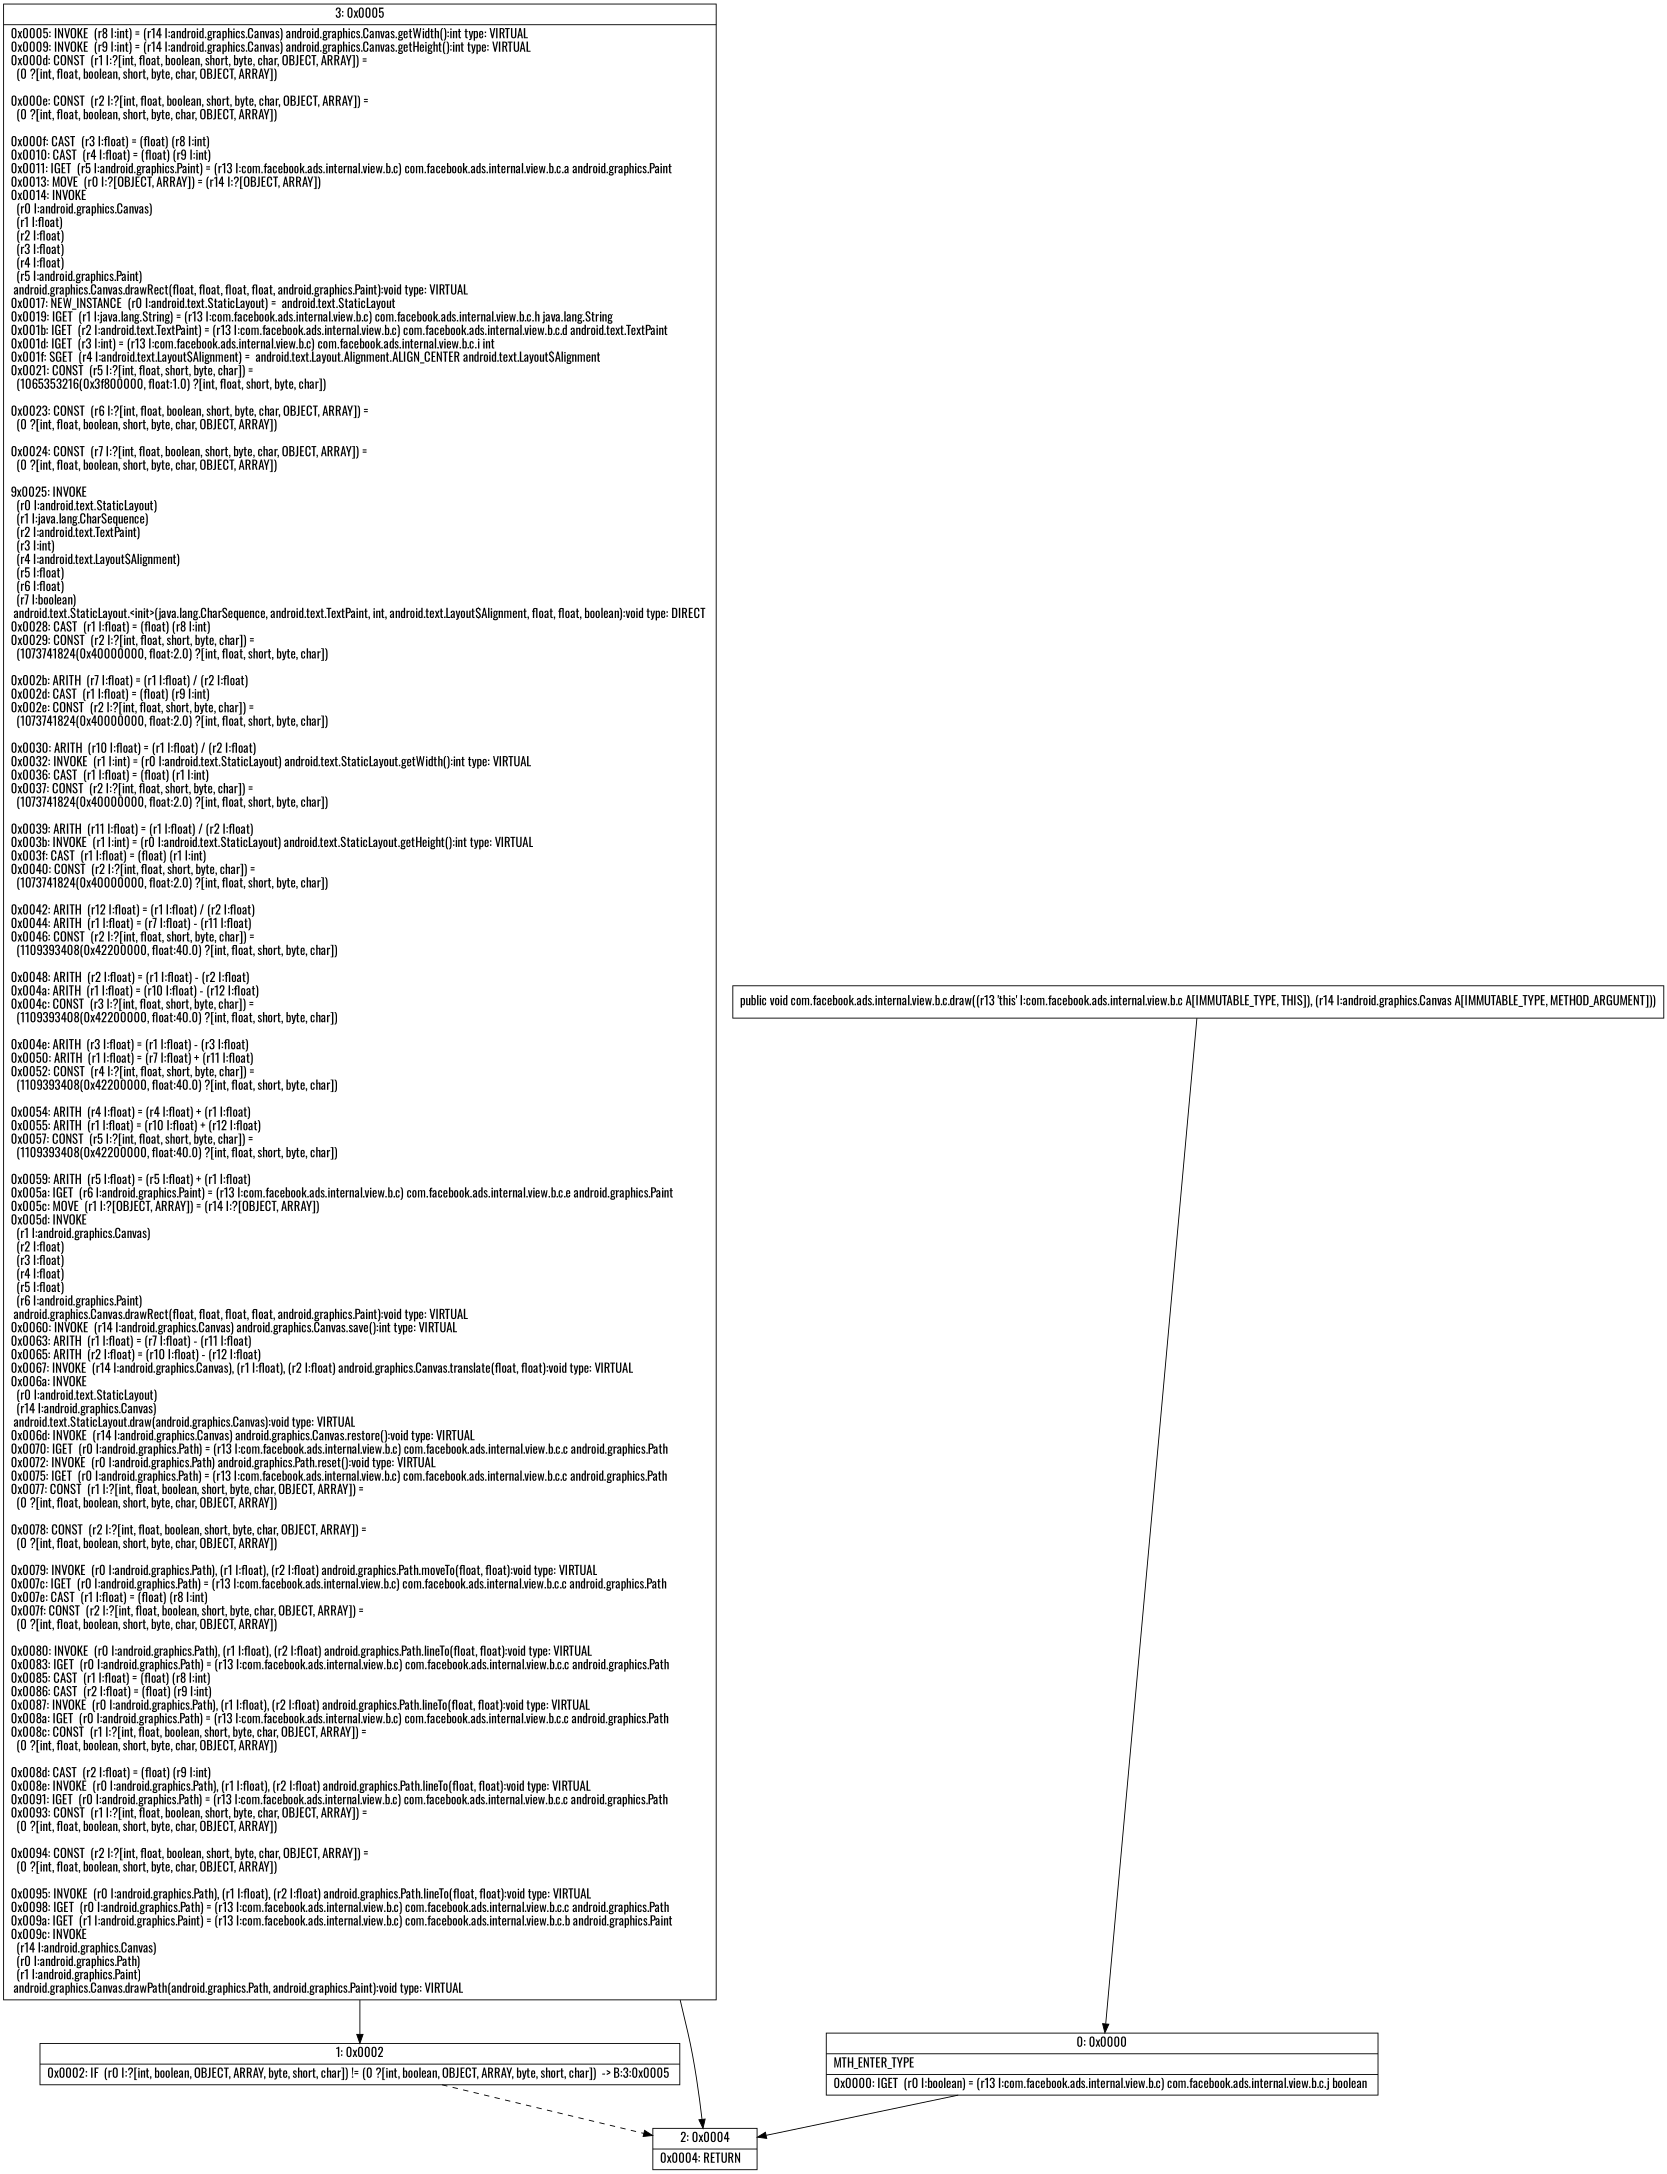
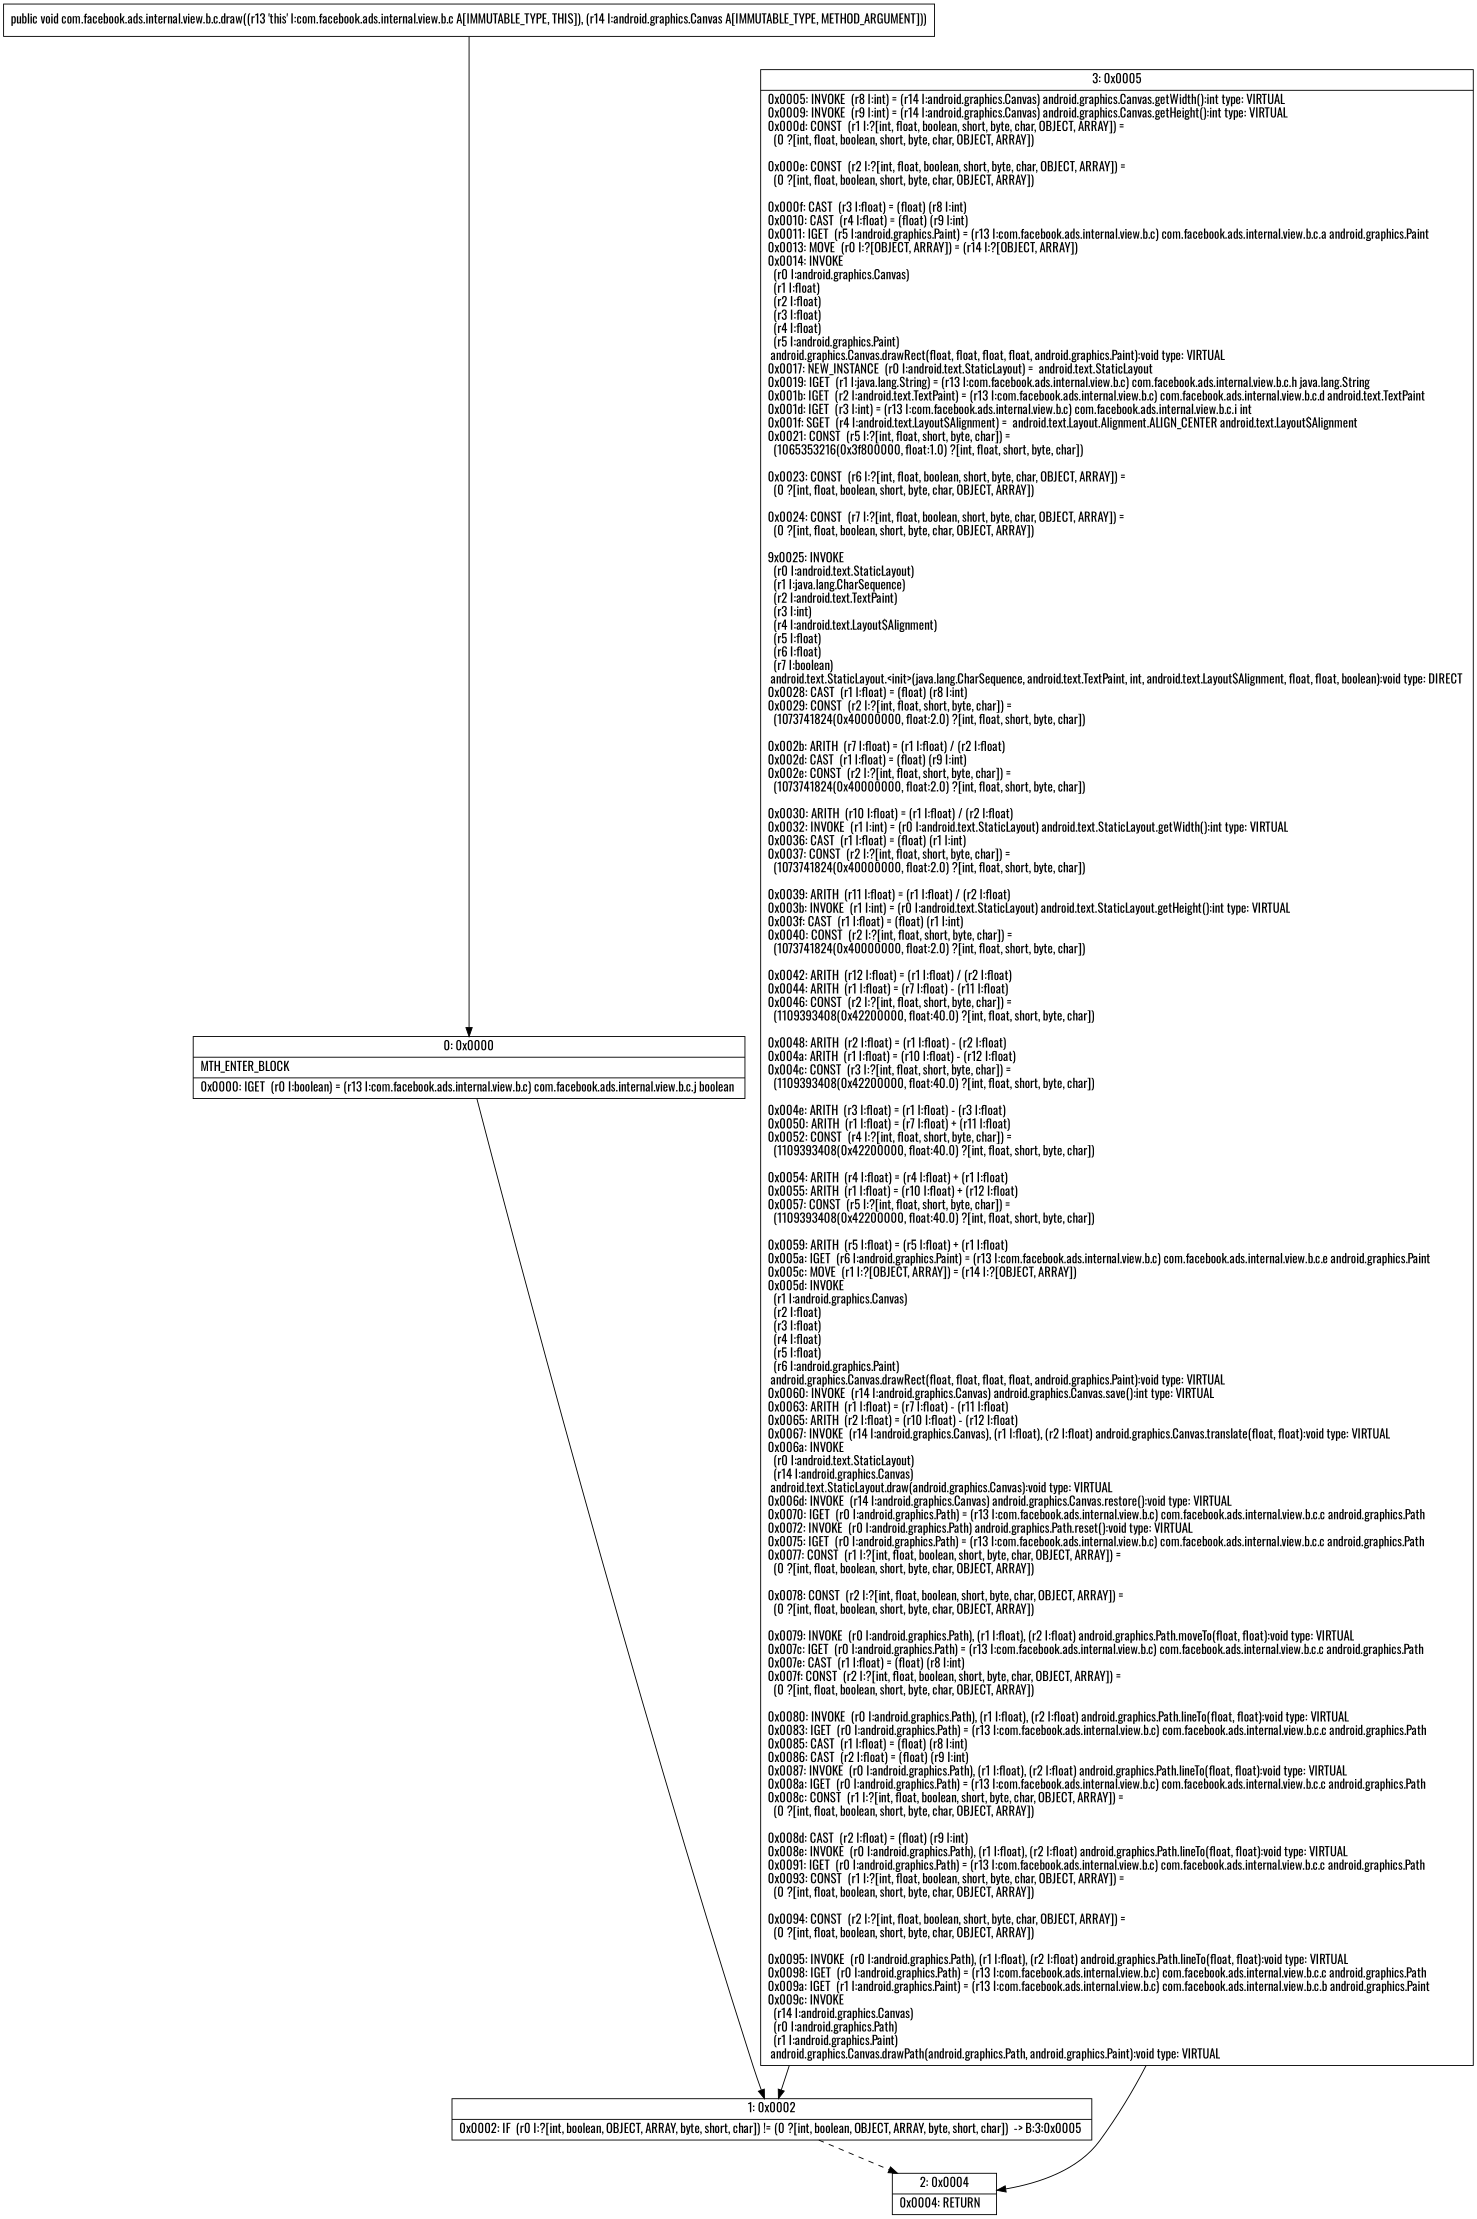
(874, 2064) -> (245, 1067)
(862, 2115) -> (612, 1597)
